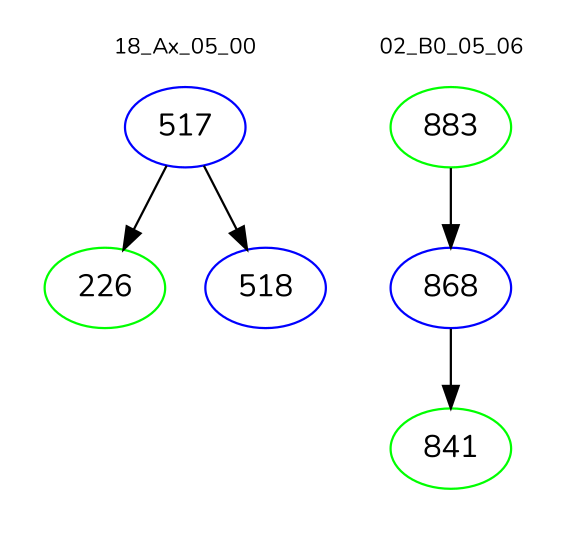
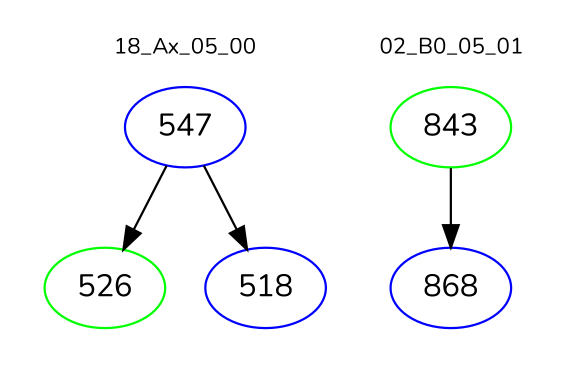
(452, 48) -> (452, 48)
(185, 127) -> (185, 127)
(451, 127) -> (451, 127)
(105, 288) -> (105, 288)
(451, 449) -> none
